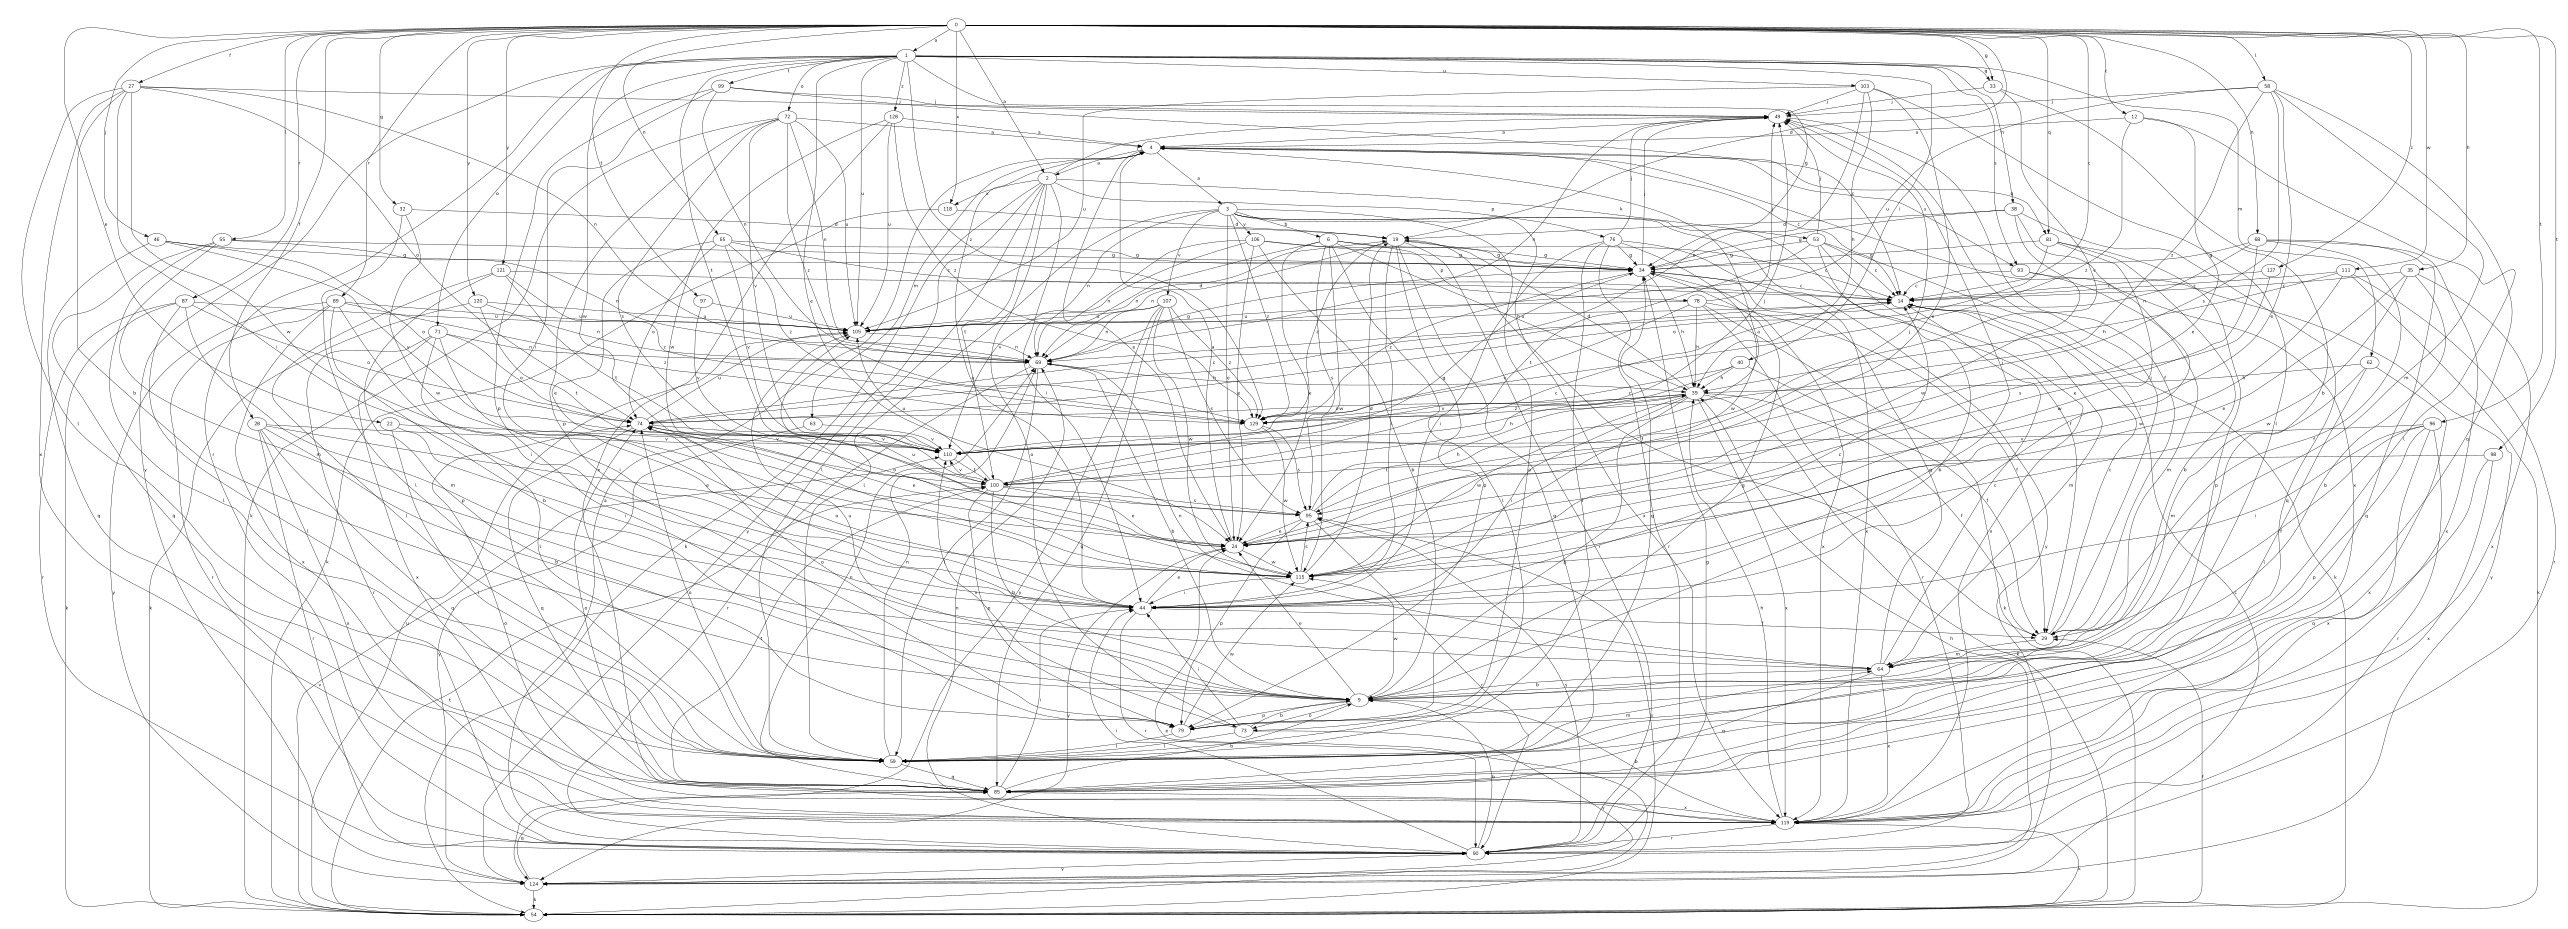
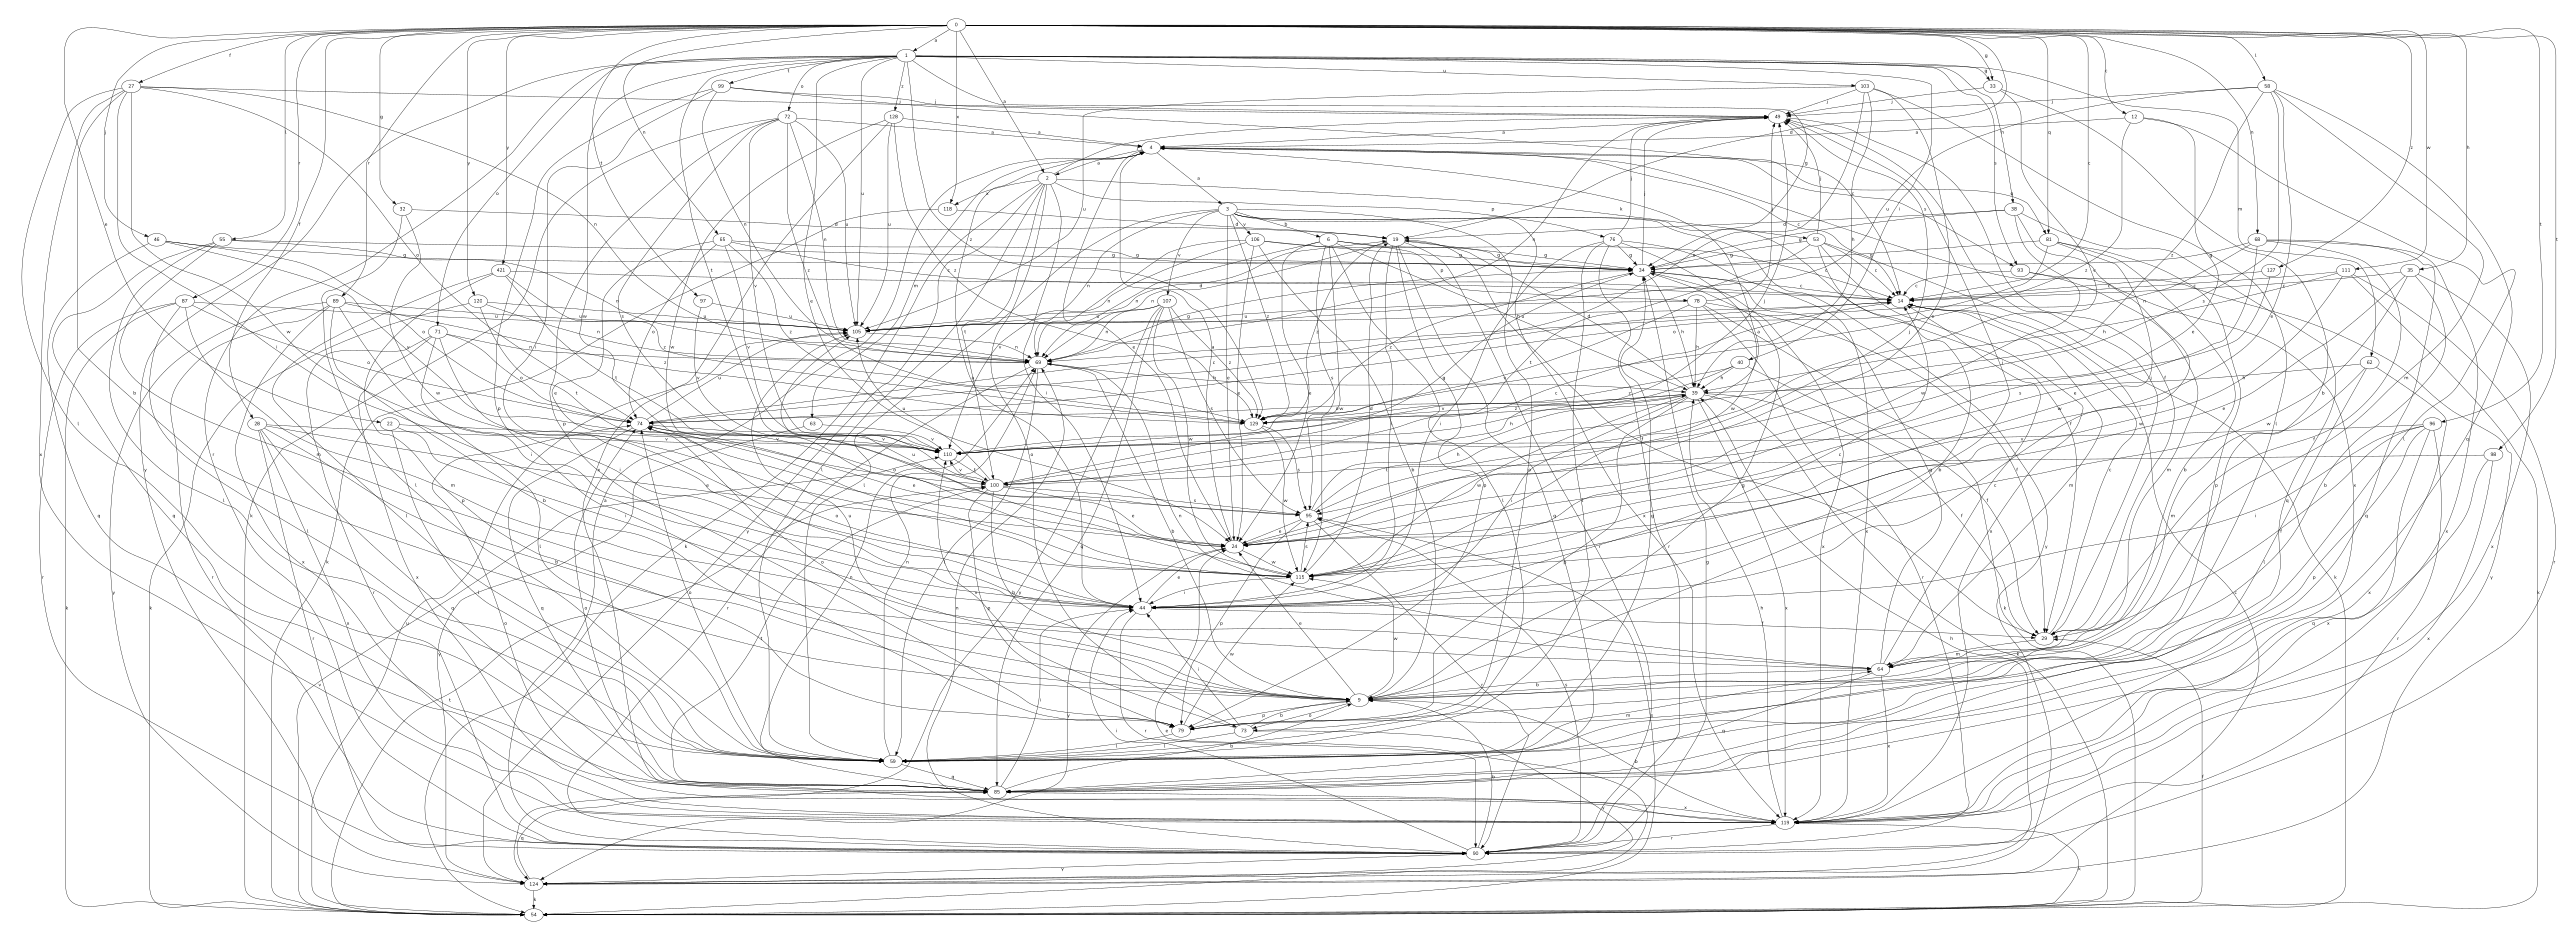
(501, 271) -> (501, 271)
